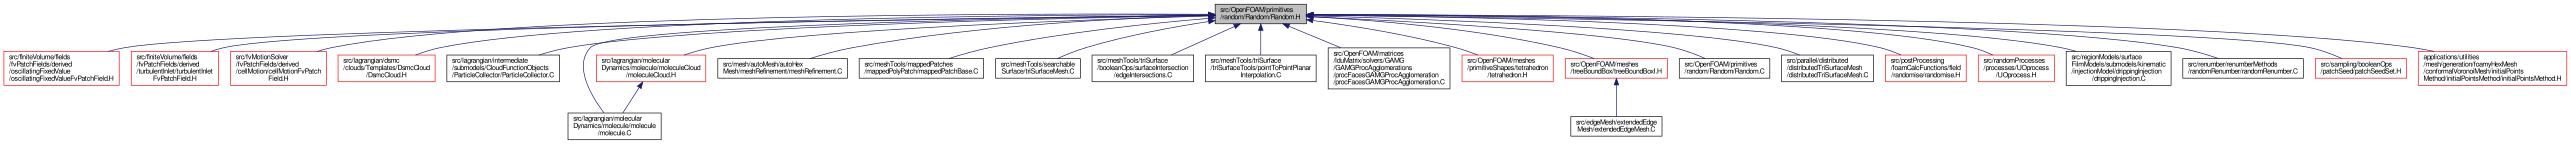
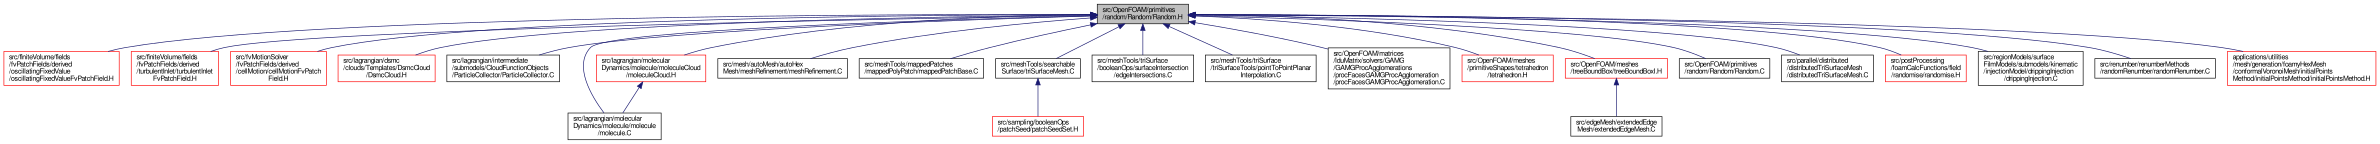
(2061, 31) -> (1038, 101)
(2016, 68) -> none
